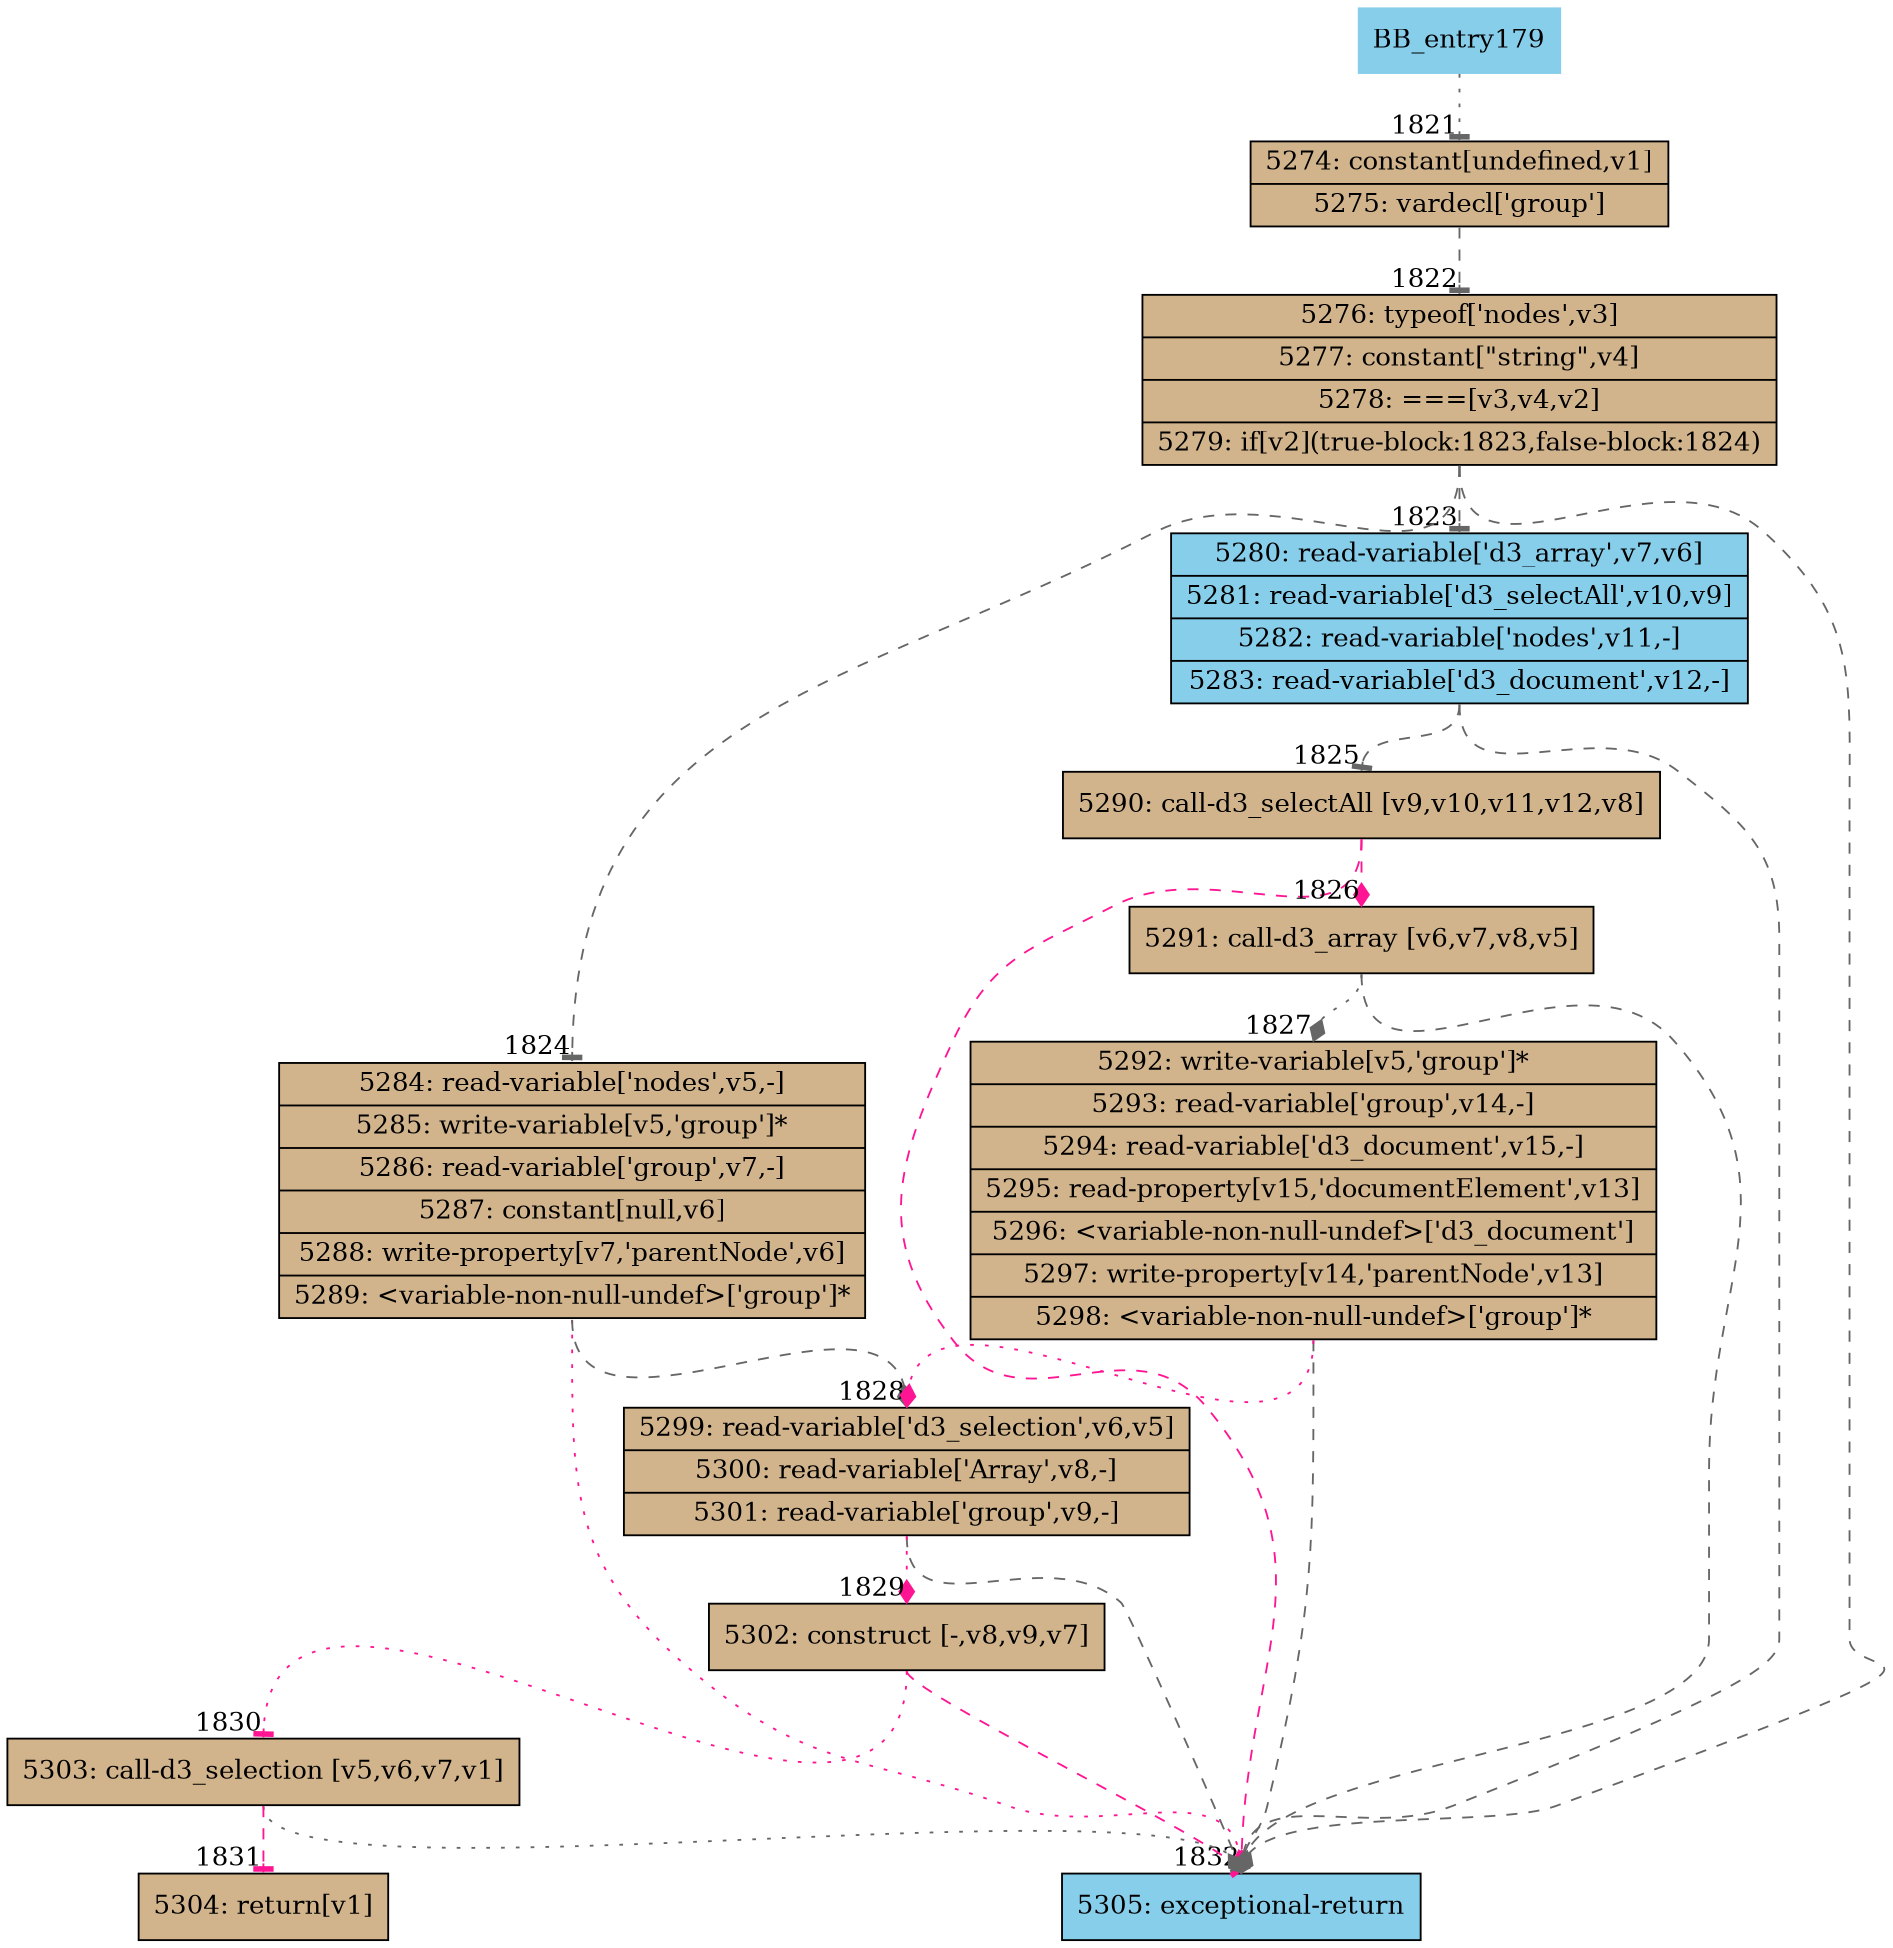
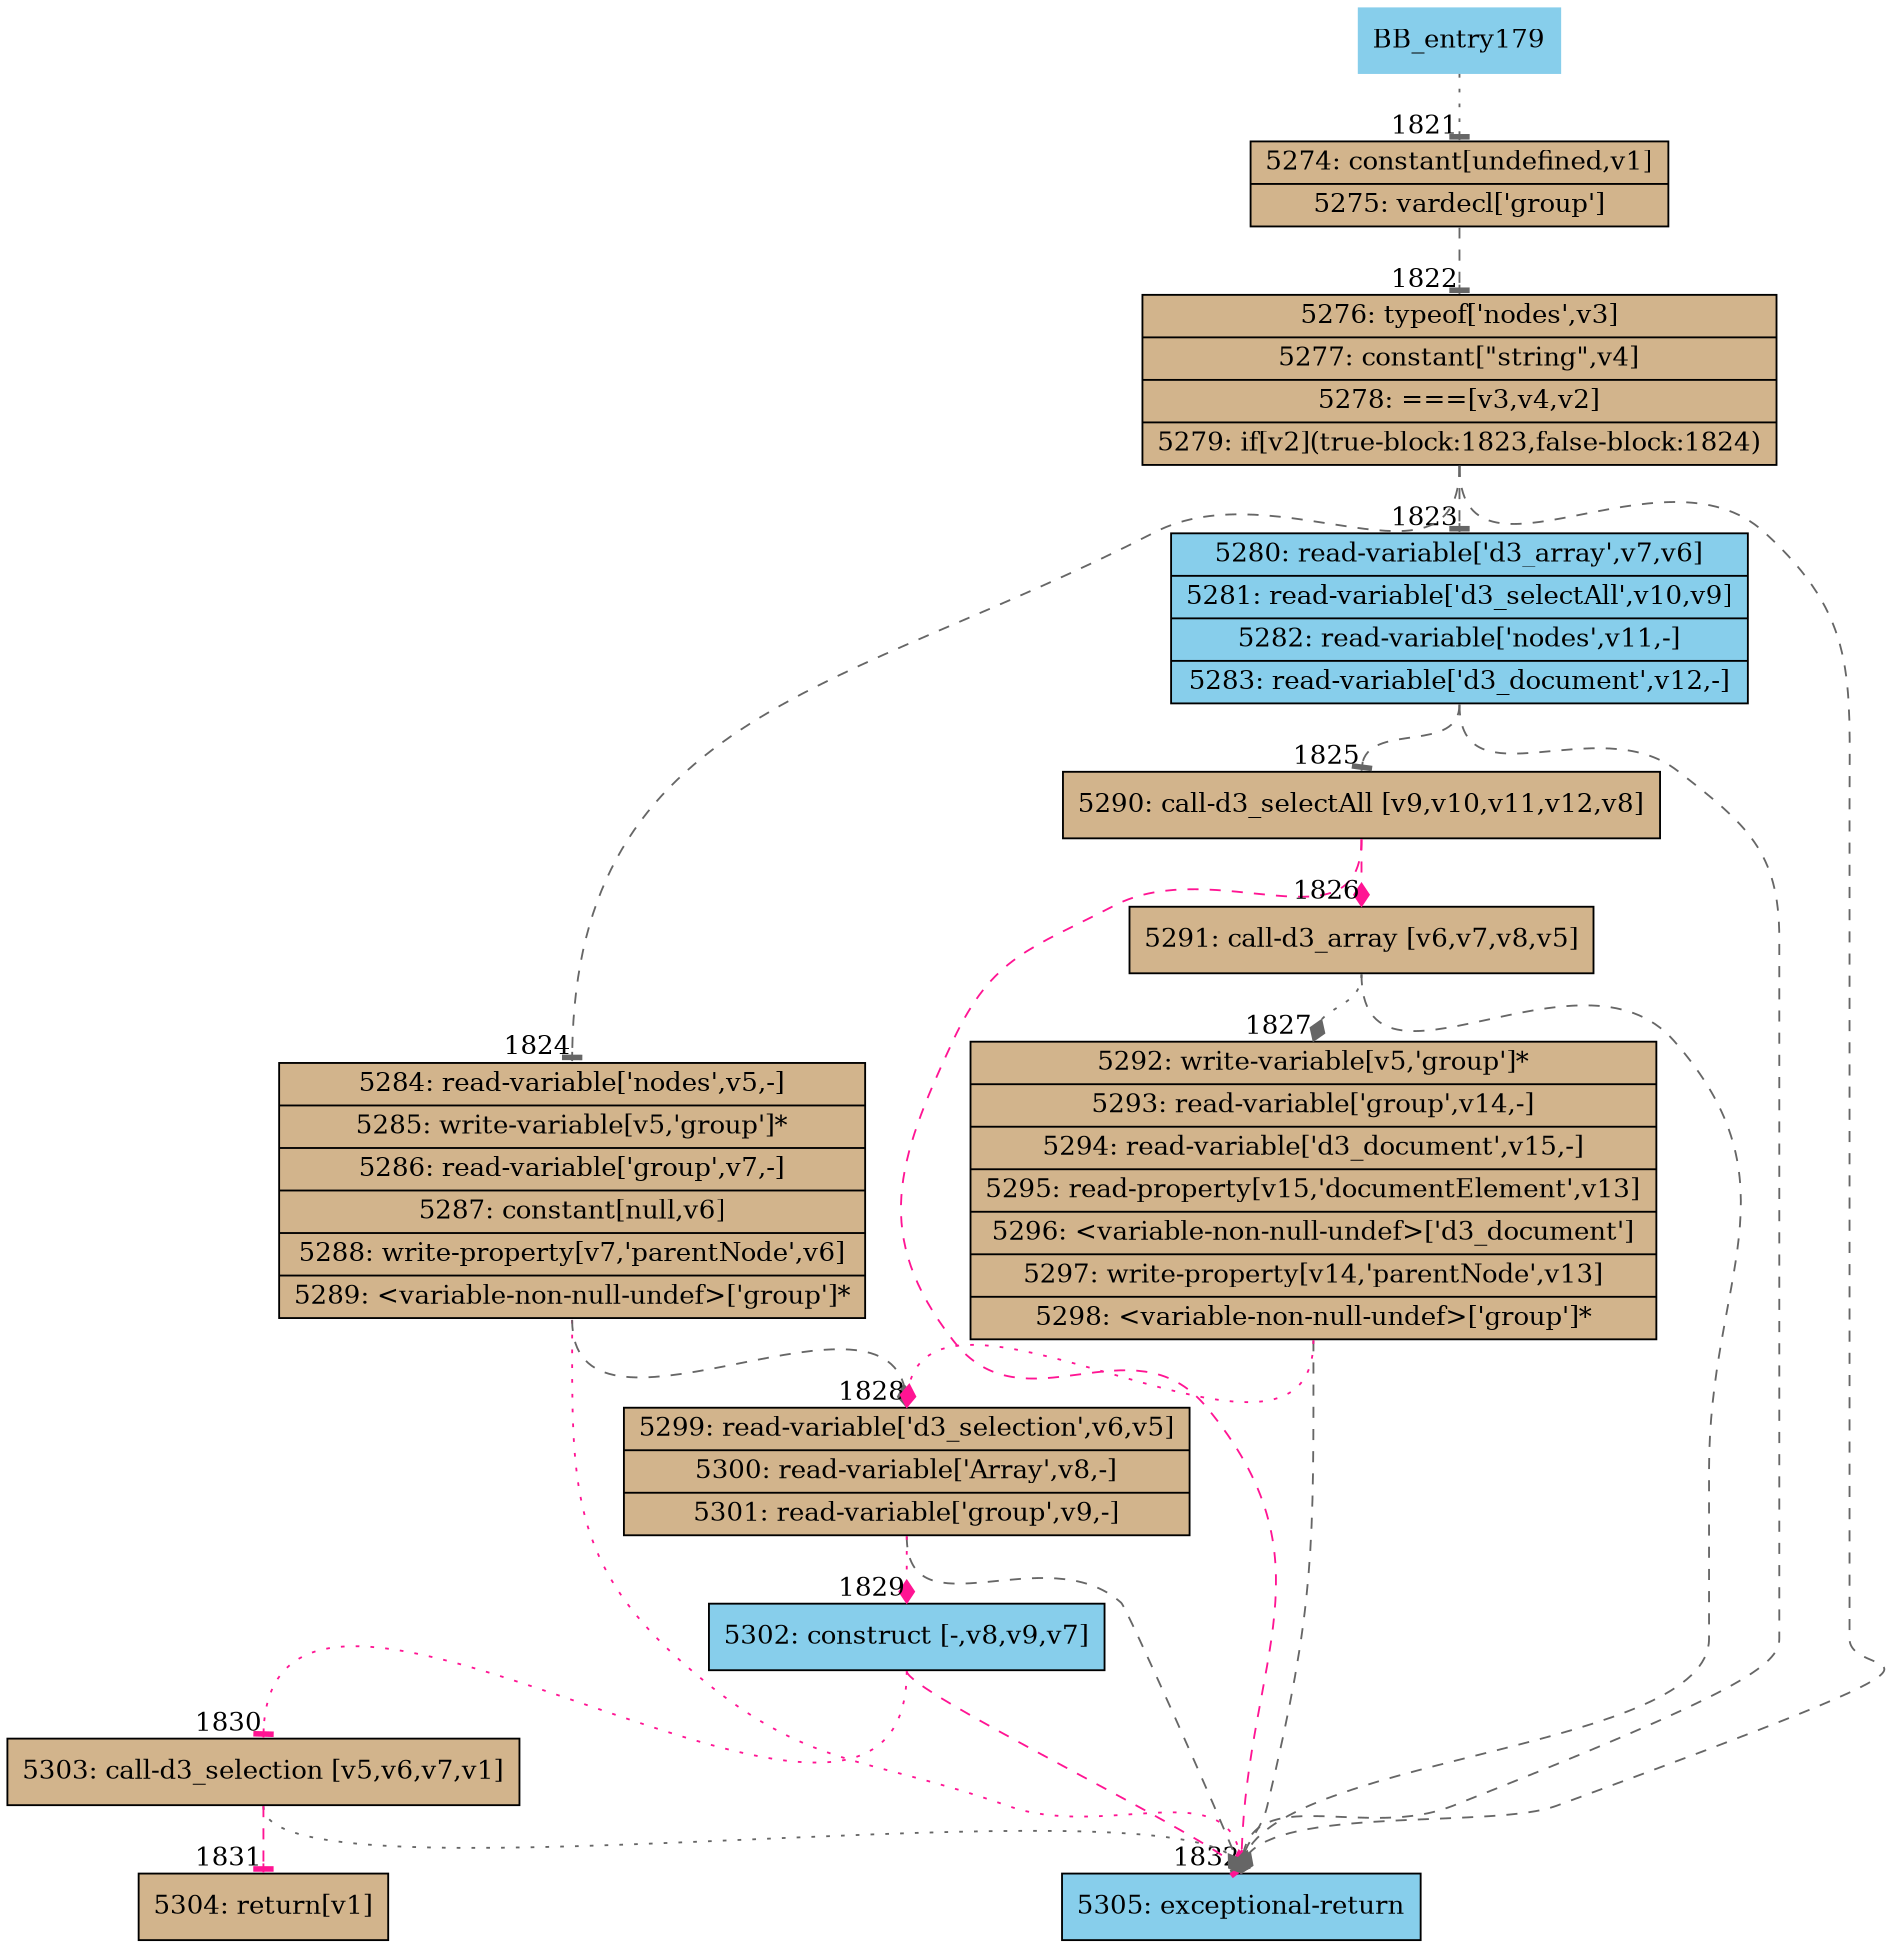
(907, 1637) -> (907, 1637)
